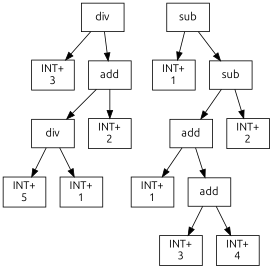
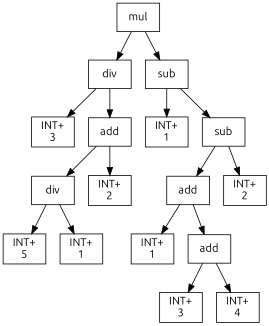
none -> (138, 17)
